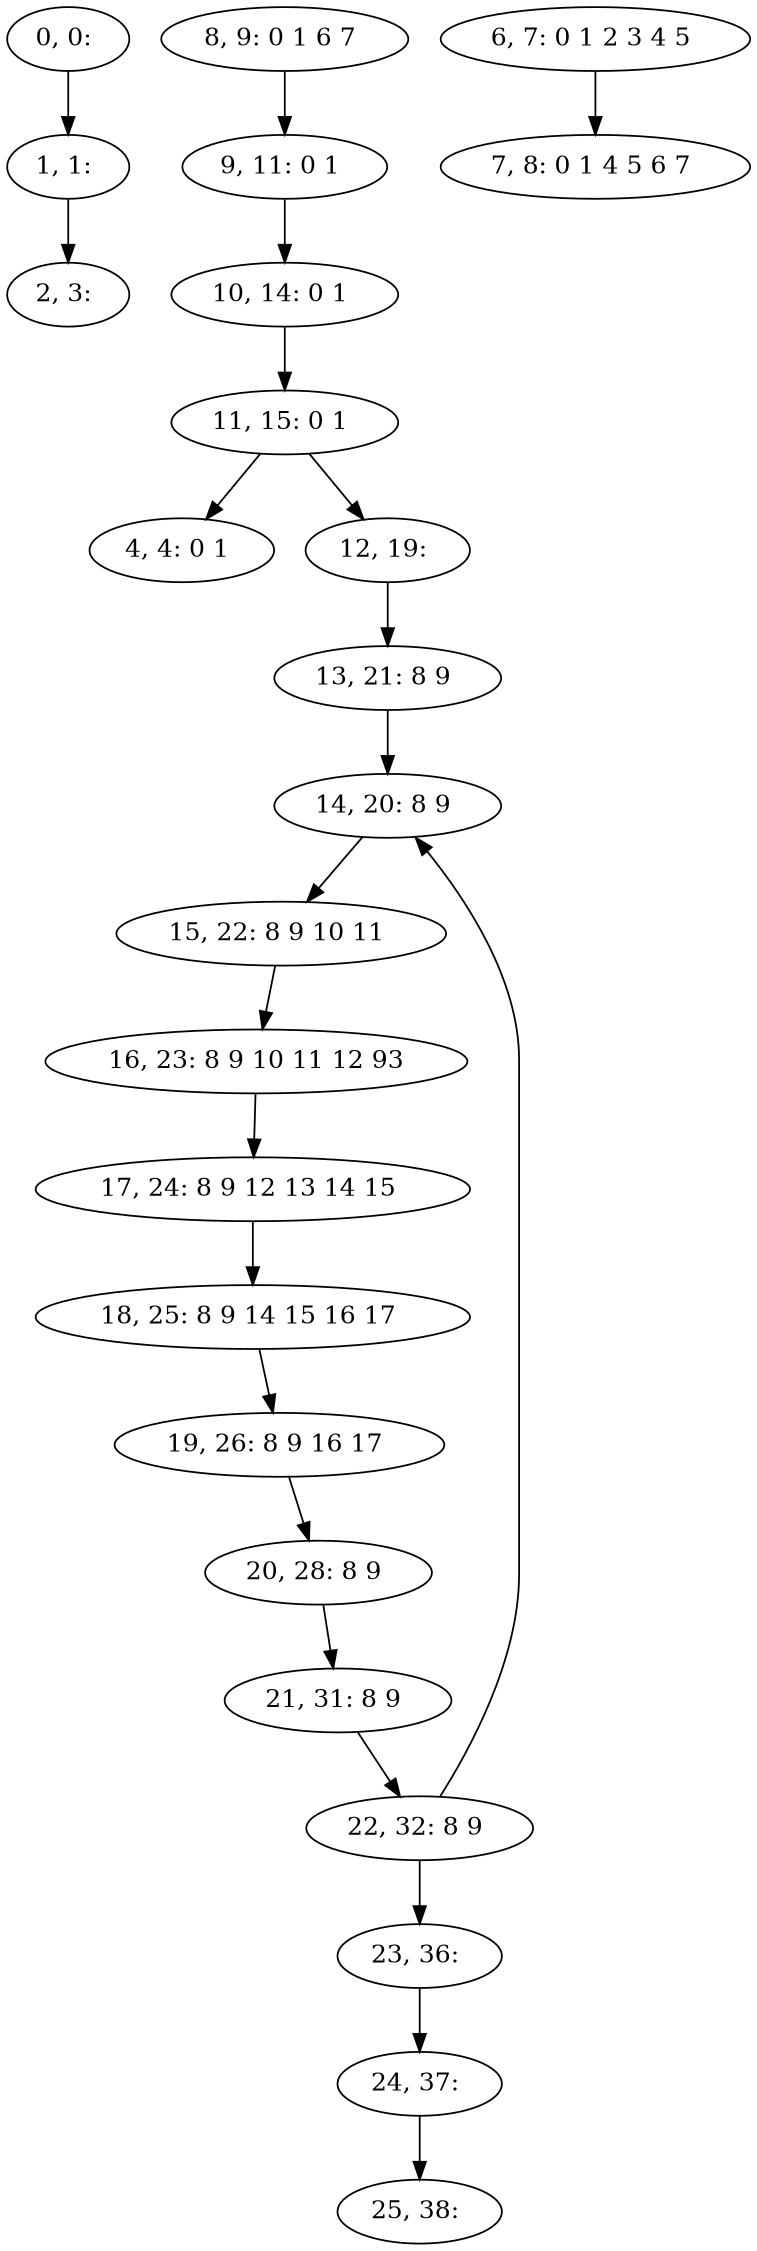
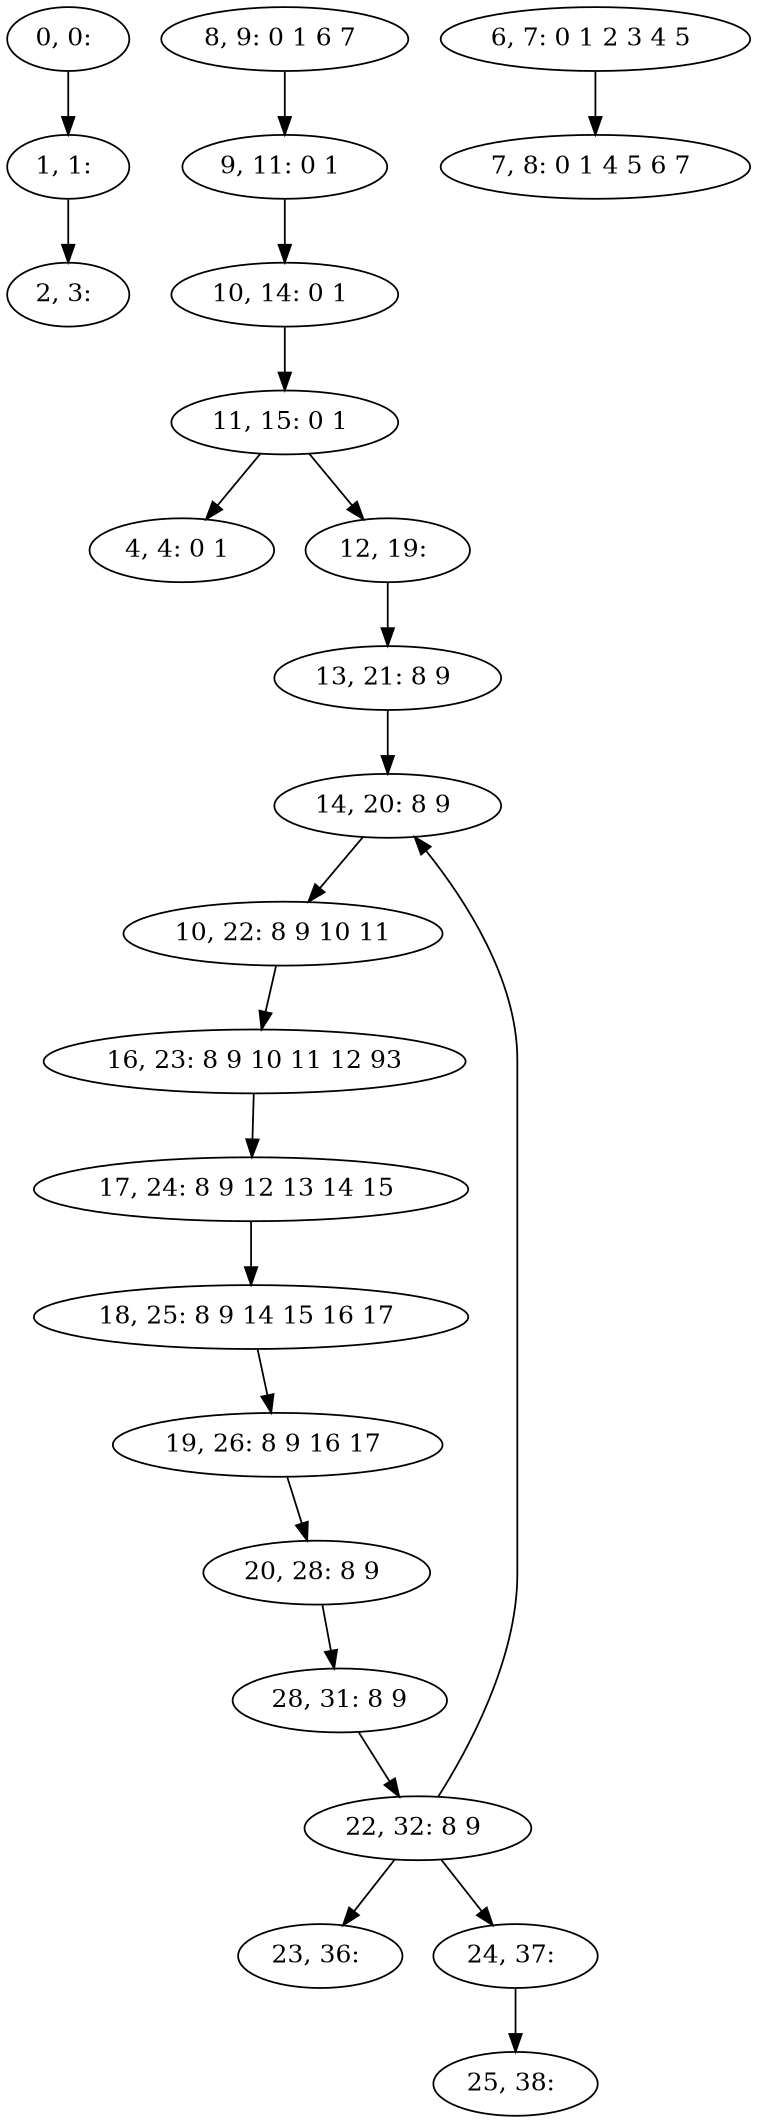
(281, 934) -> (283, 934)
(338, 1700) -> (340, 1700)
(420, 2011) -> (462, 1886)
